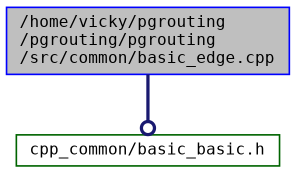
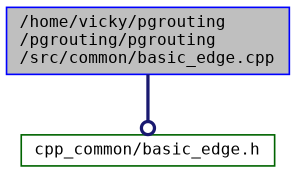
(148, 150) -> (148, 150)
